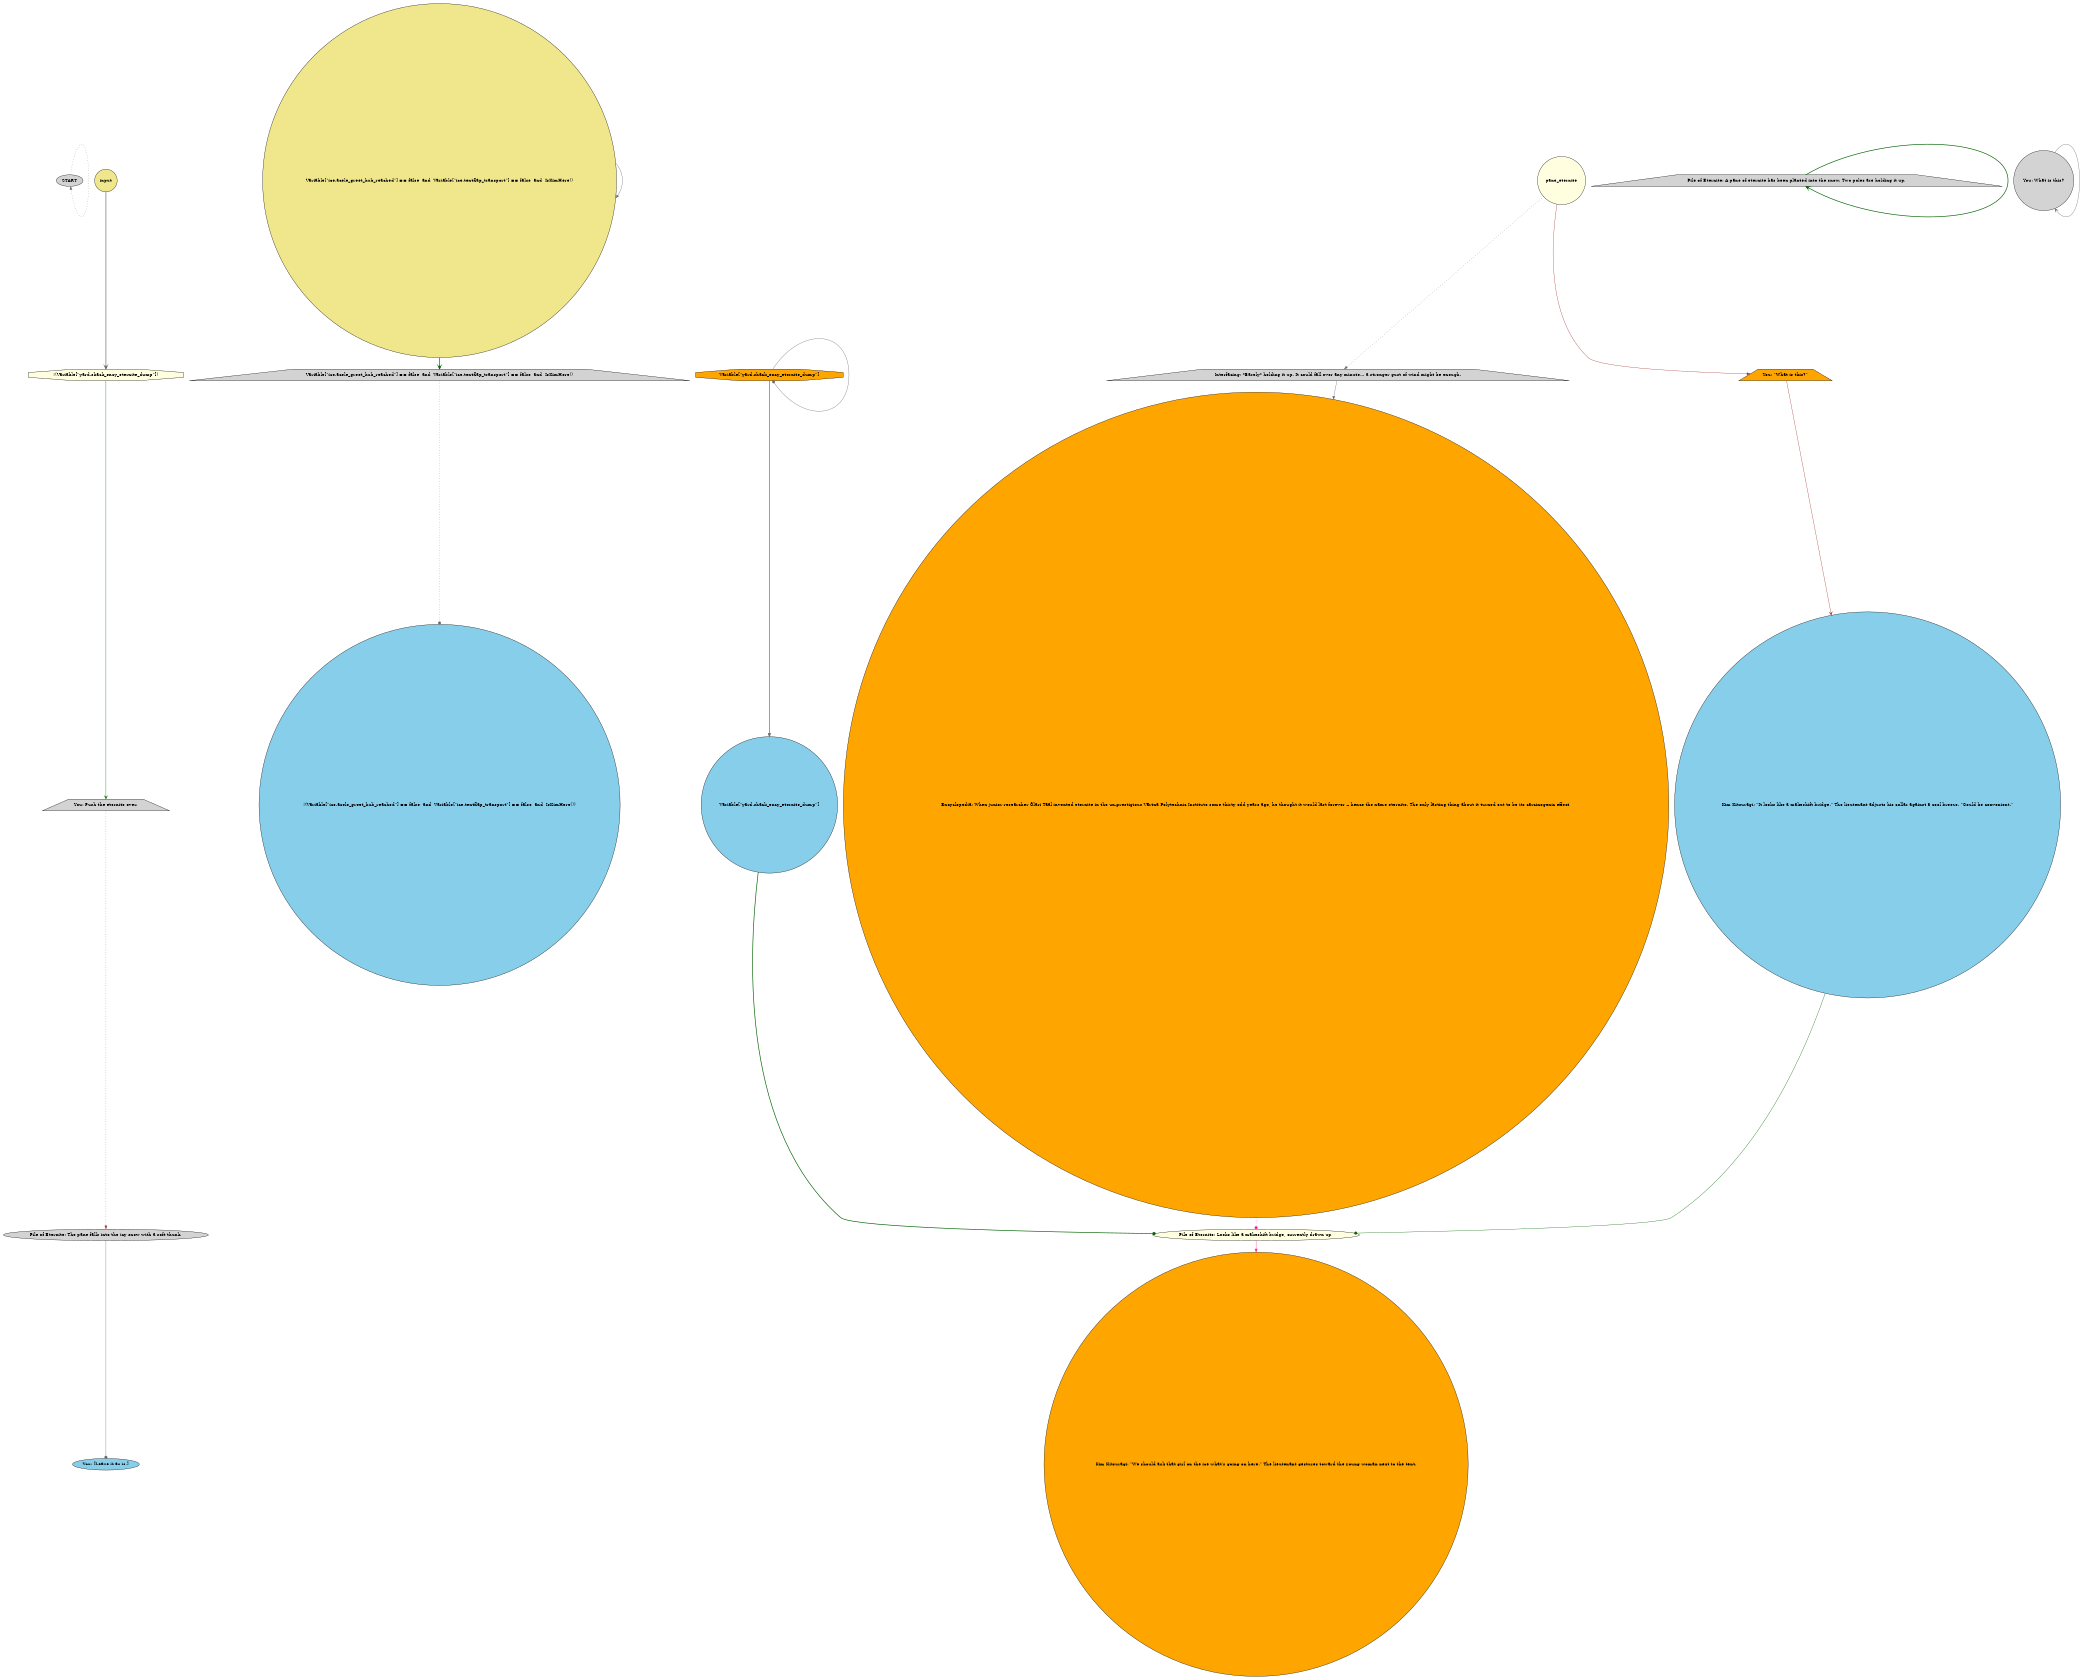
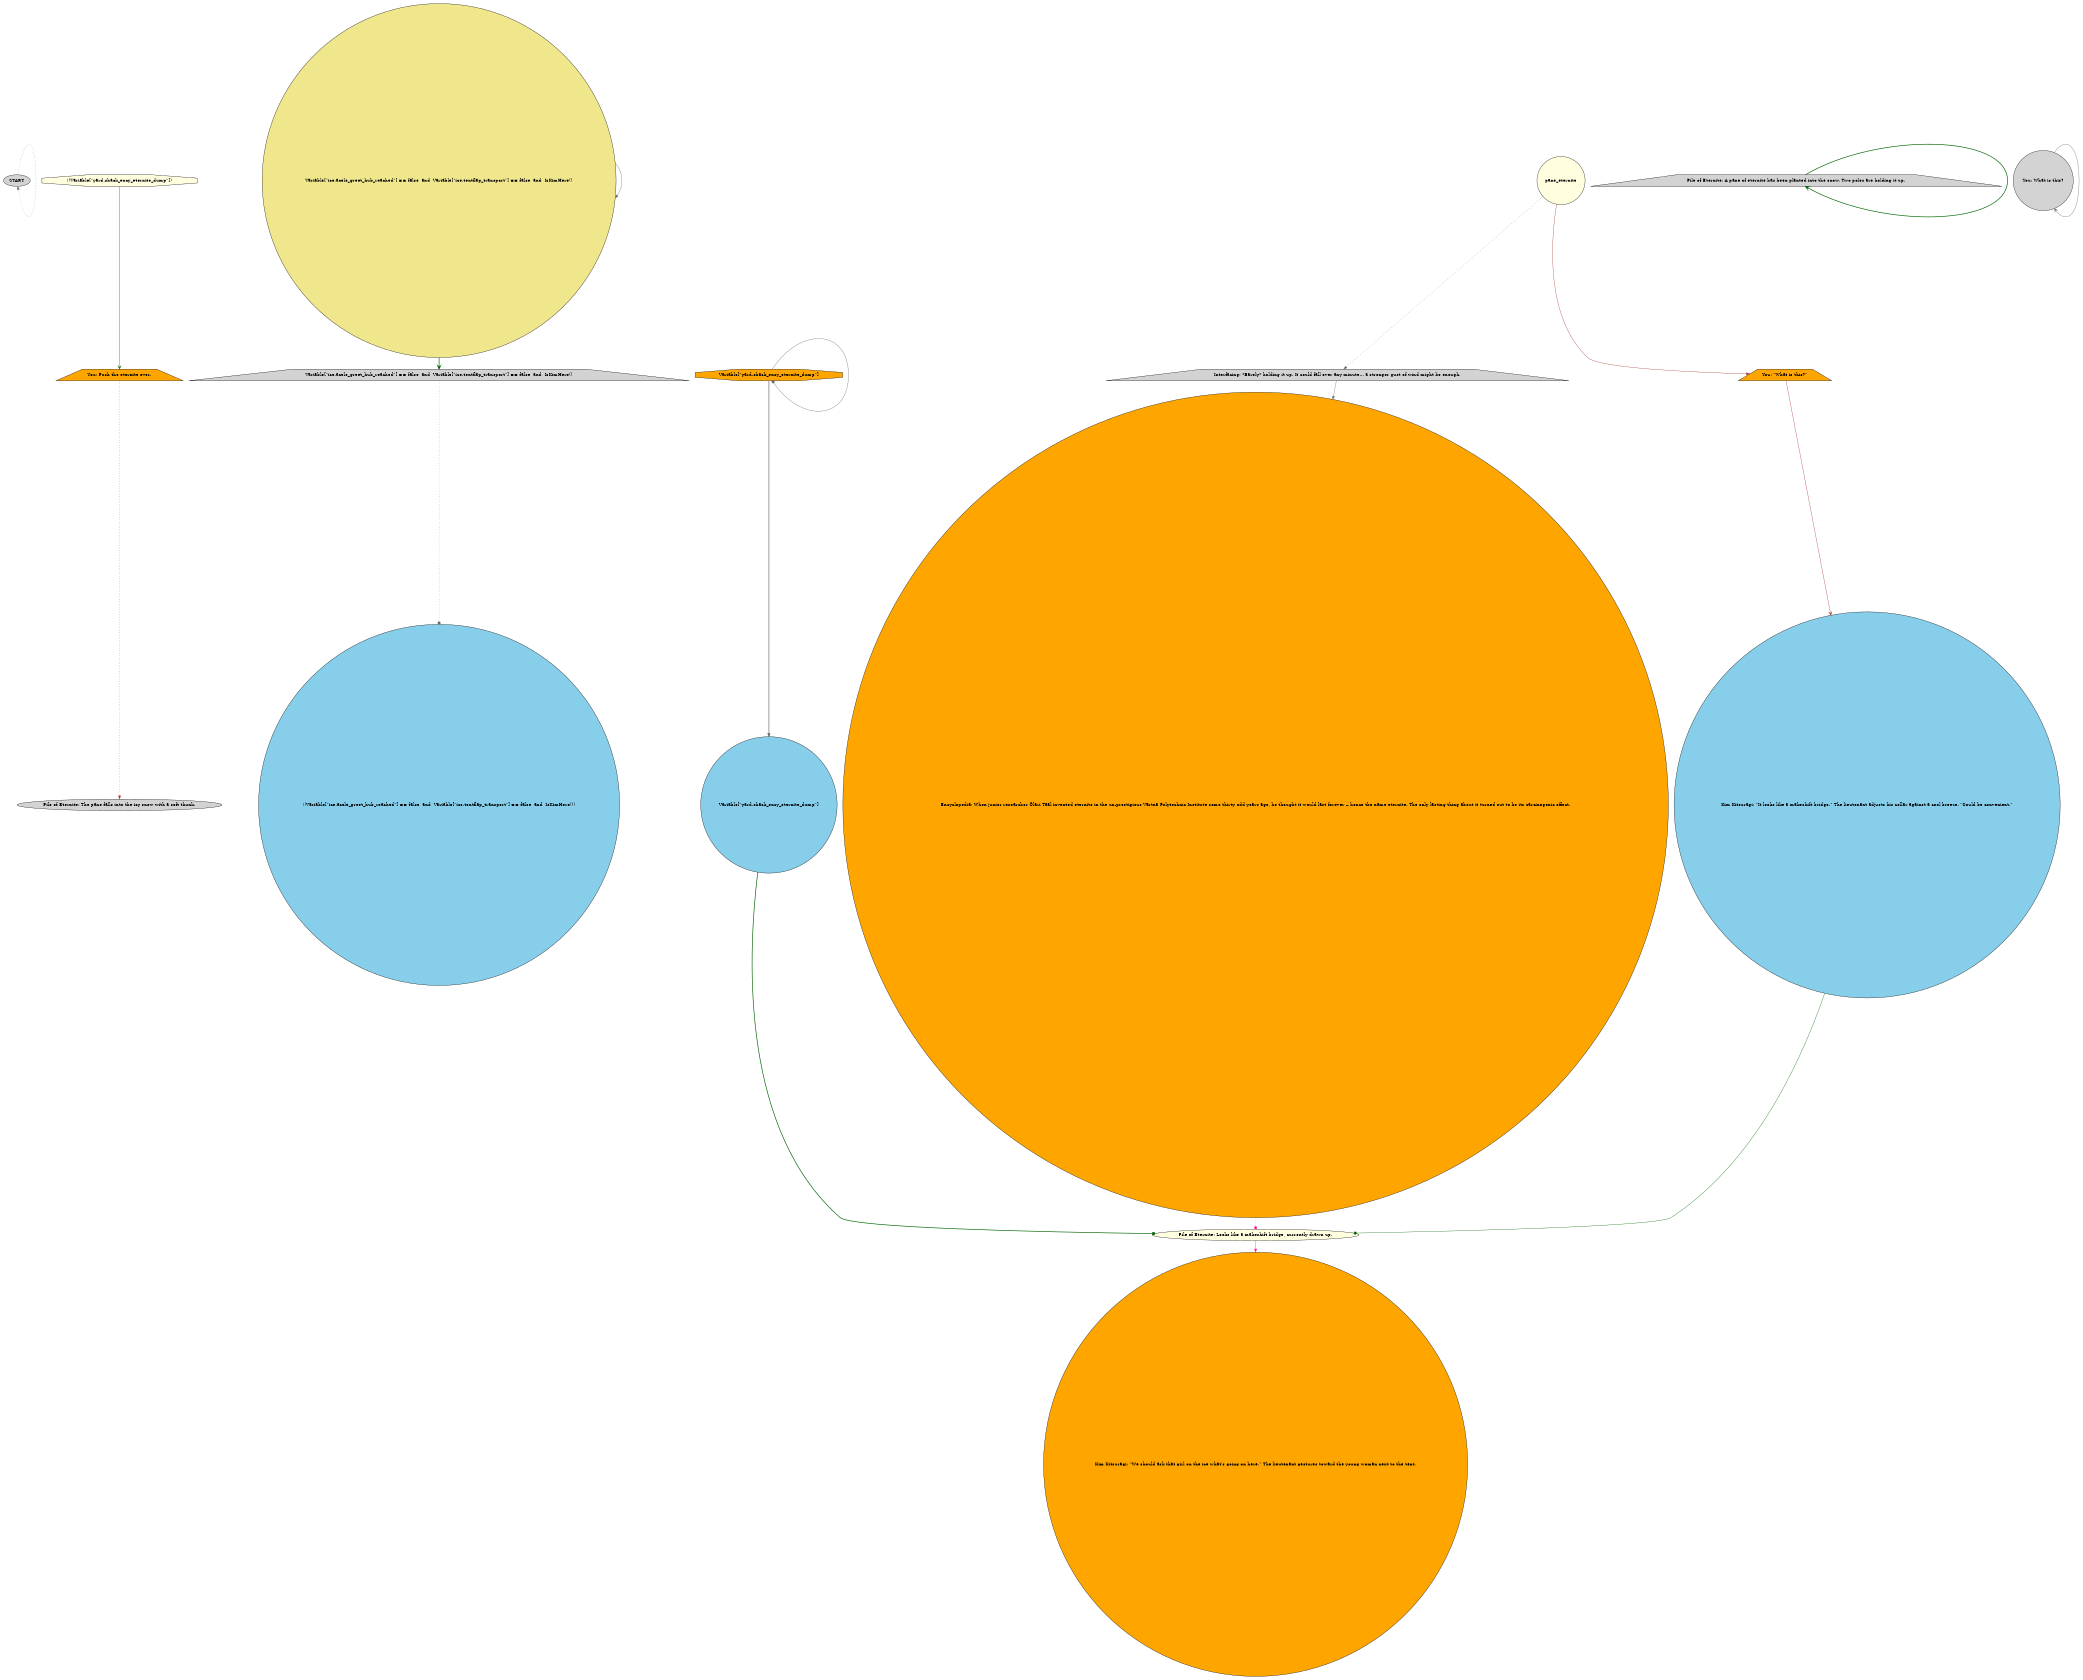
(106, 181) -> none
(106, 805) -> (120, 375)
(106, 1464) -> none
